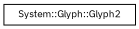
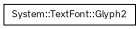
(70, 15) -> (70, 15)
